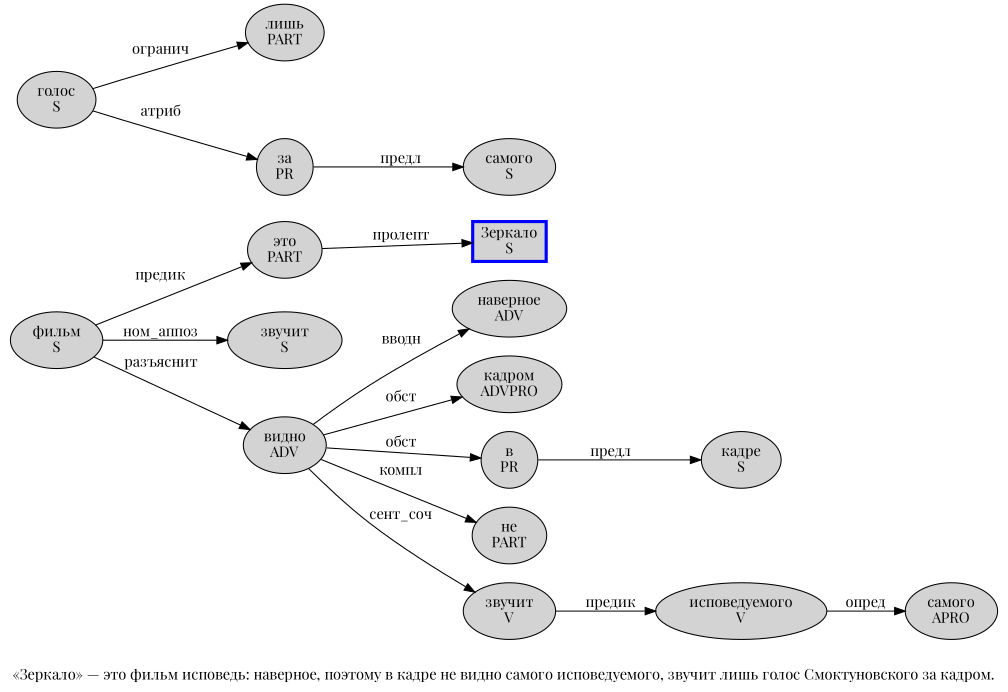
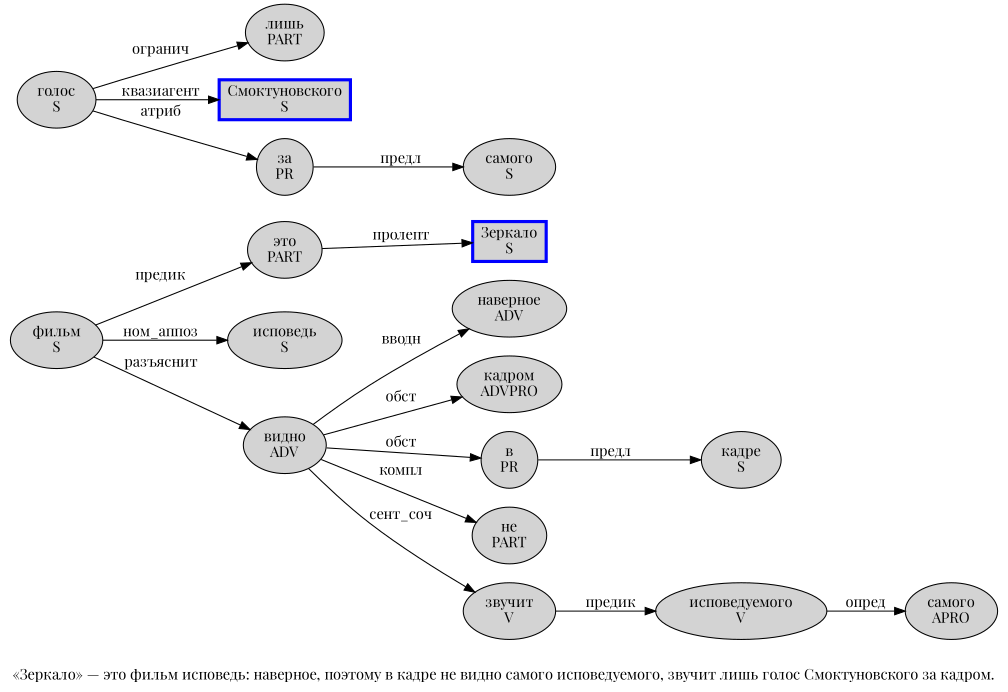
none -> (285, 100)
(285, 340) -> (285, 340)
